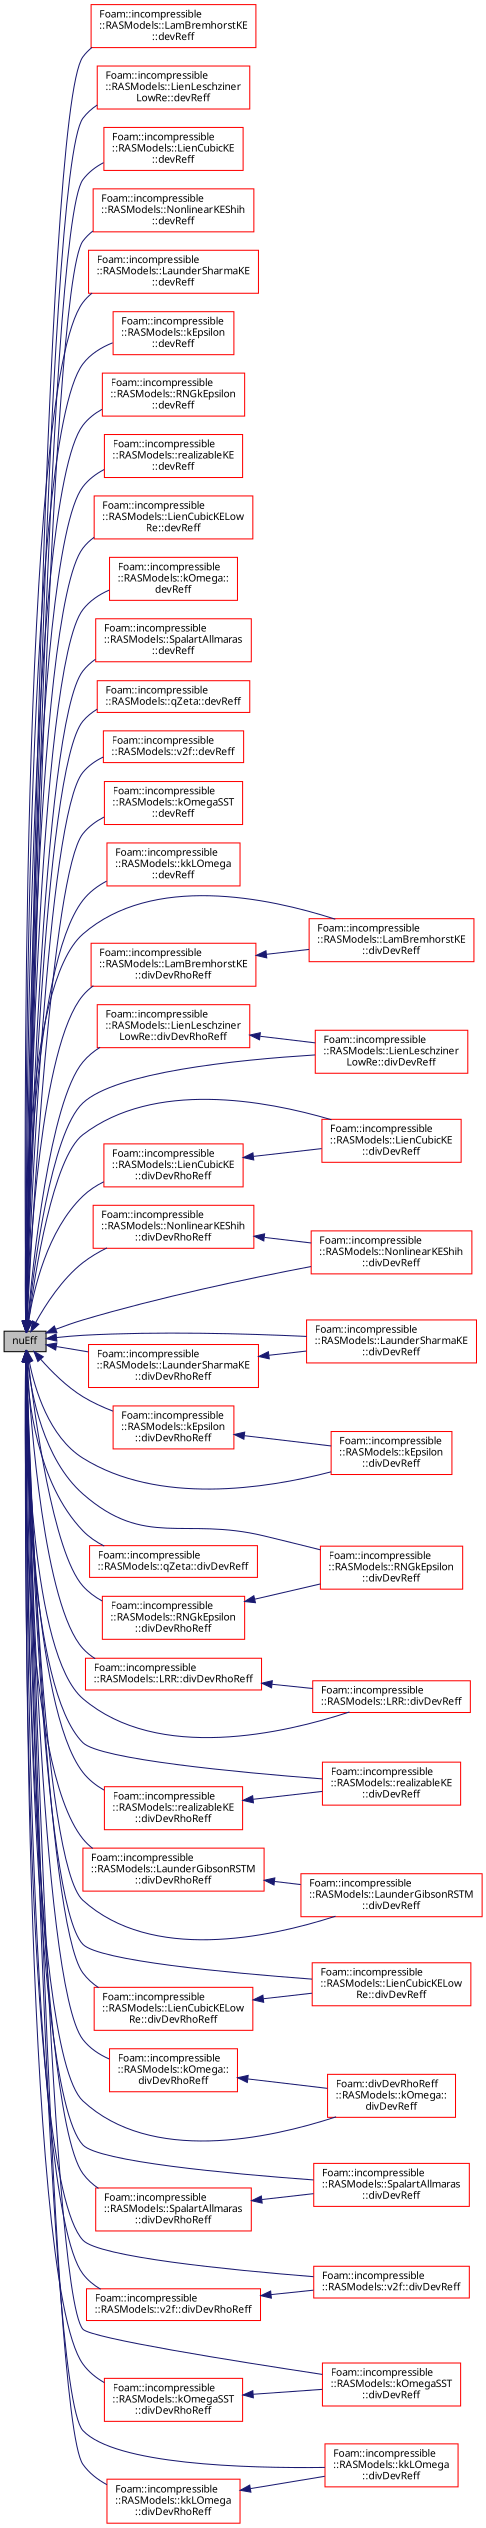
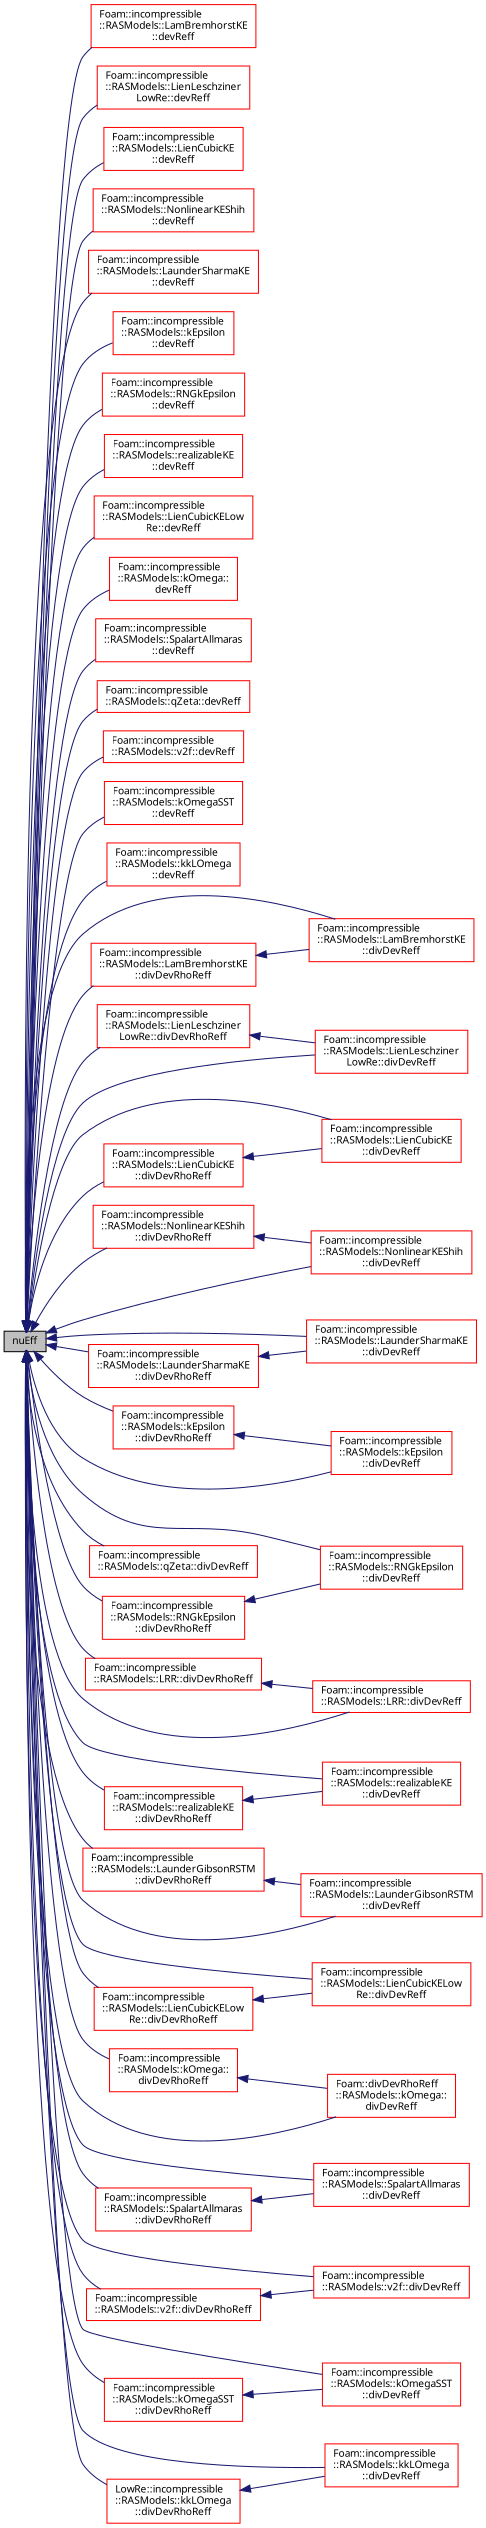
(174, 2501) -> (174, 2501)
